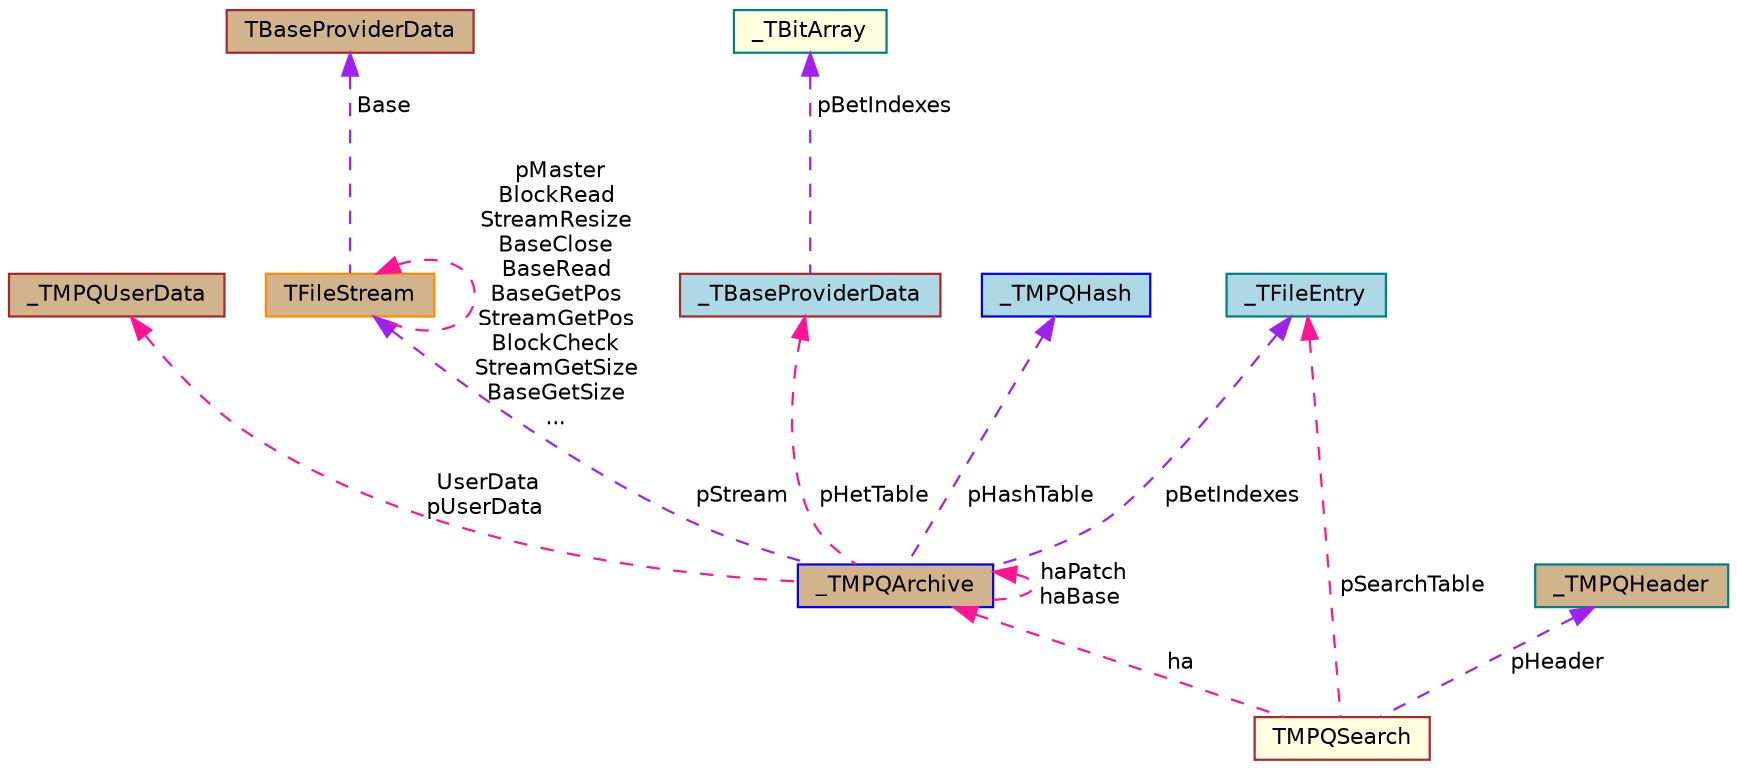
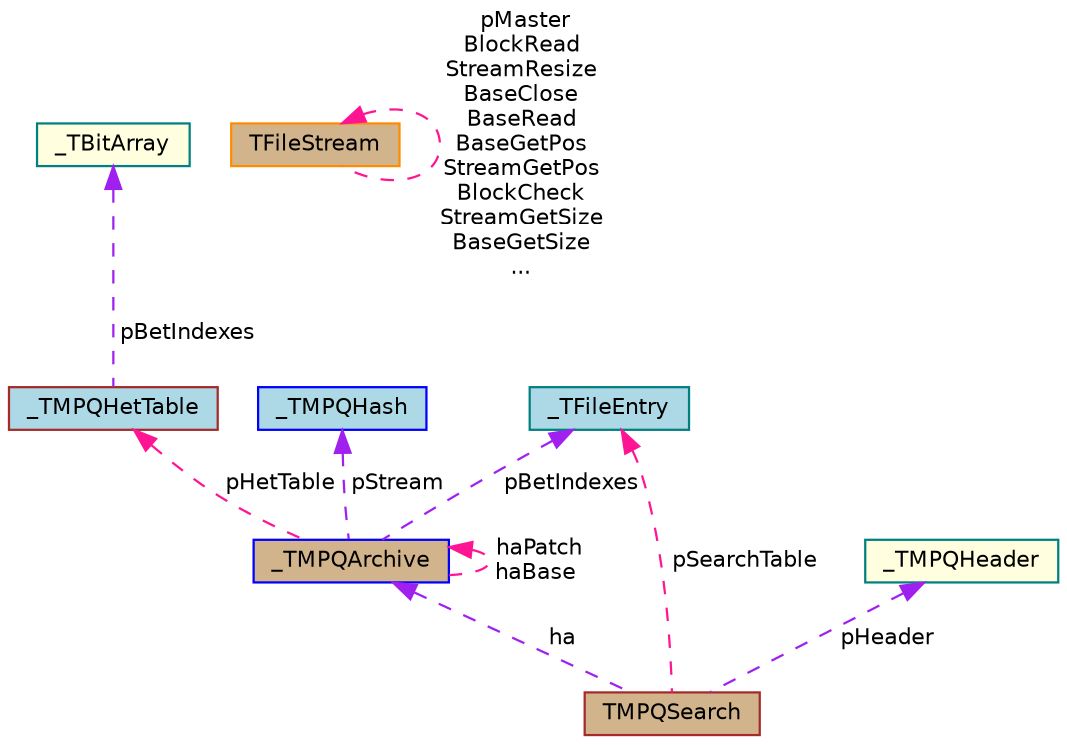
(350, 31) -> none
(117, 295) -> none
(810, 295) -> (113, 408)
(592, 468) -> none
(1028, 496) -> (395, 484)
(1632, 586) -> (962, 561)
(1130, 666) -> (522, 642)
(1342, 738) -> (672, 714)
